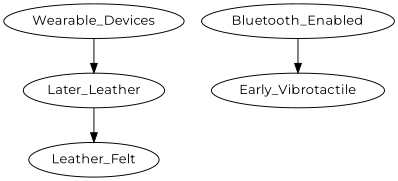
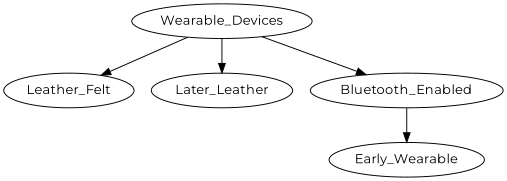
none -> (309, 54)
(298, 90) -> (407, 160)
(94, 120) -> (149, 54)
